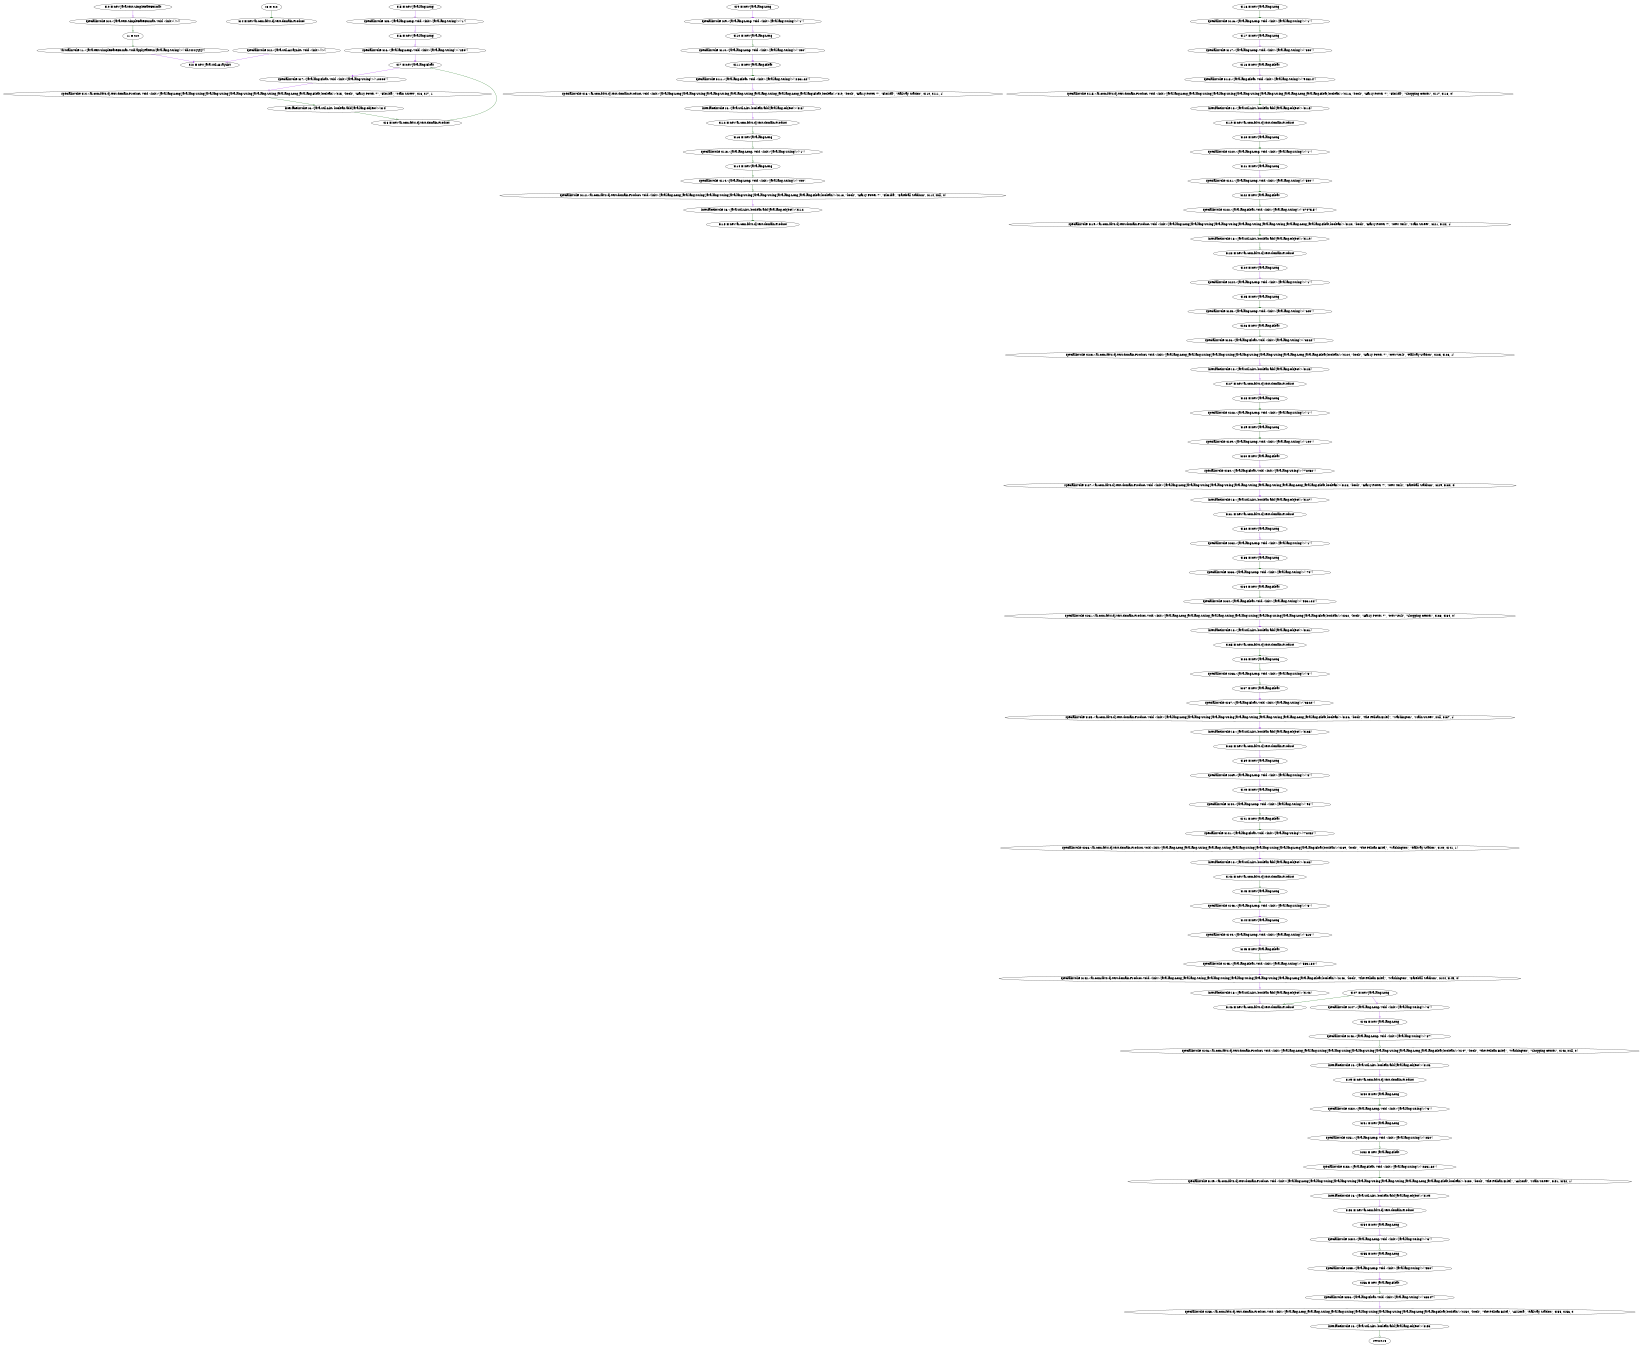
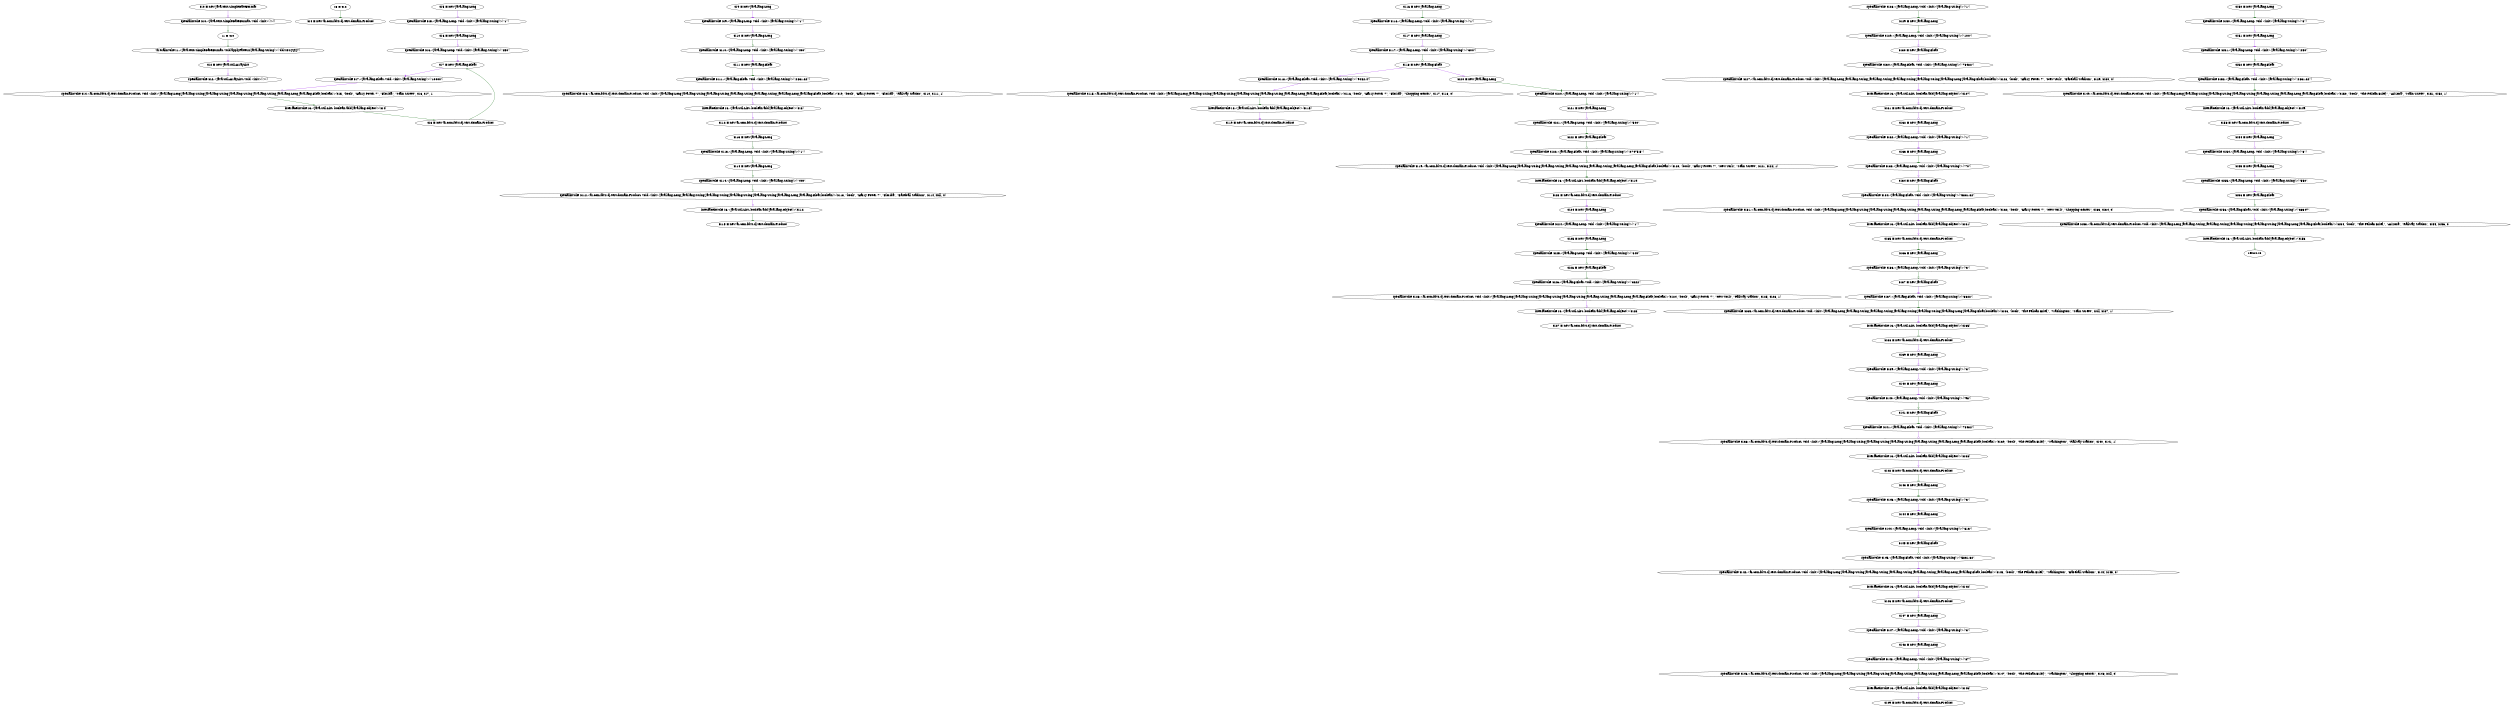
(248, 58) -> (228, 71)
(753, 129) -> (753, 129)
(1260, 129) -> (1449, 72)
(1260, 399) -> none
(1318, 1000) -> (1918, 608)
(1380, 1086) -> none
